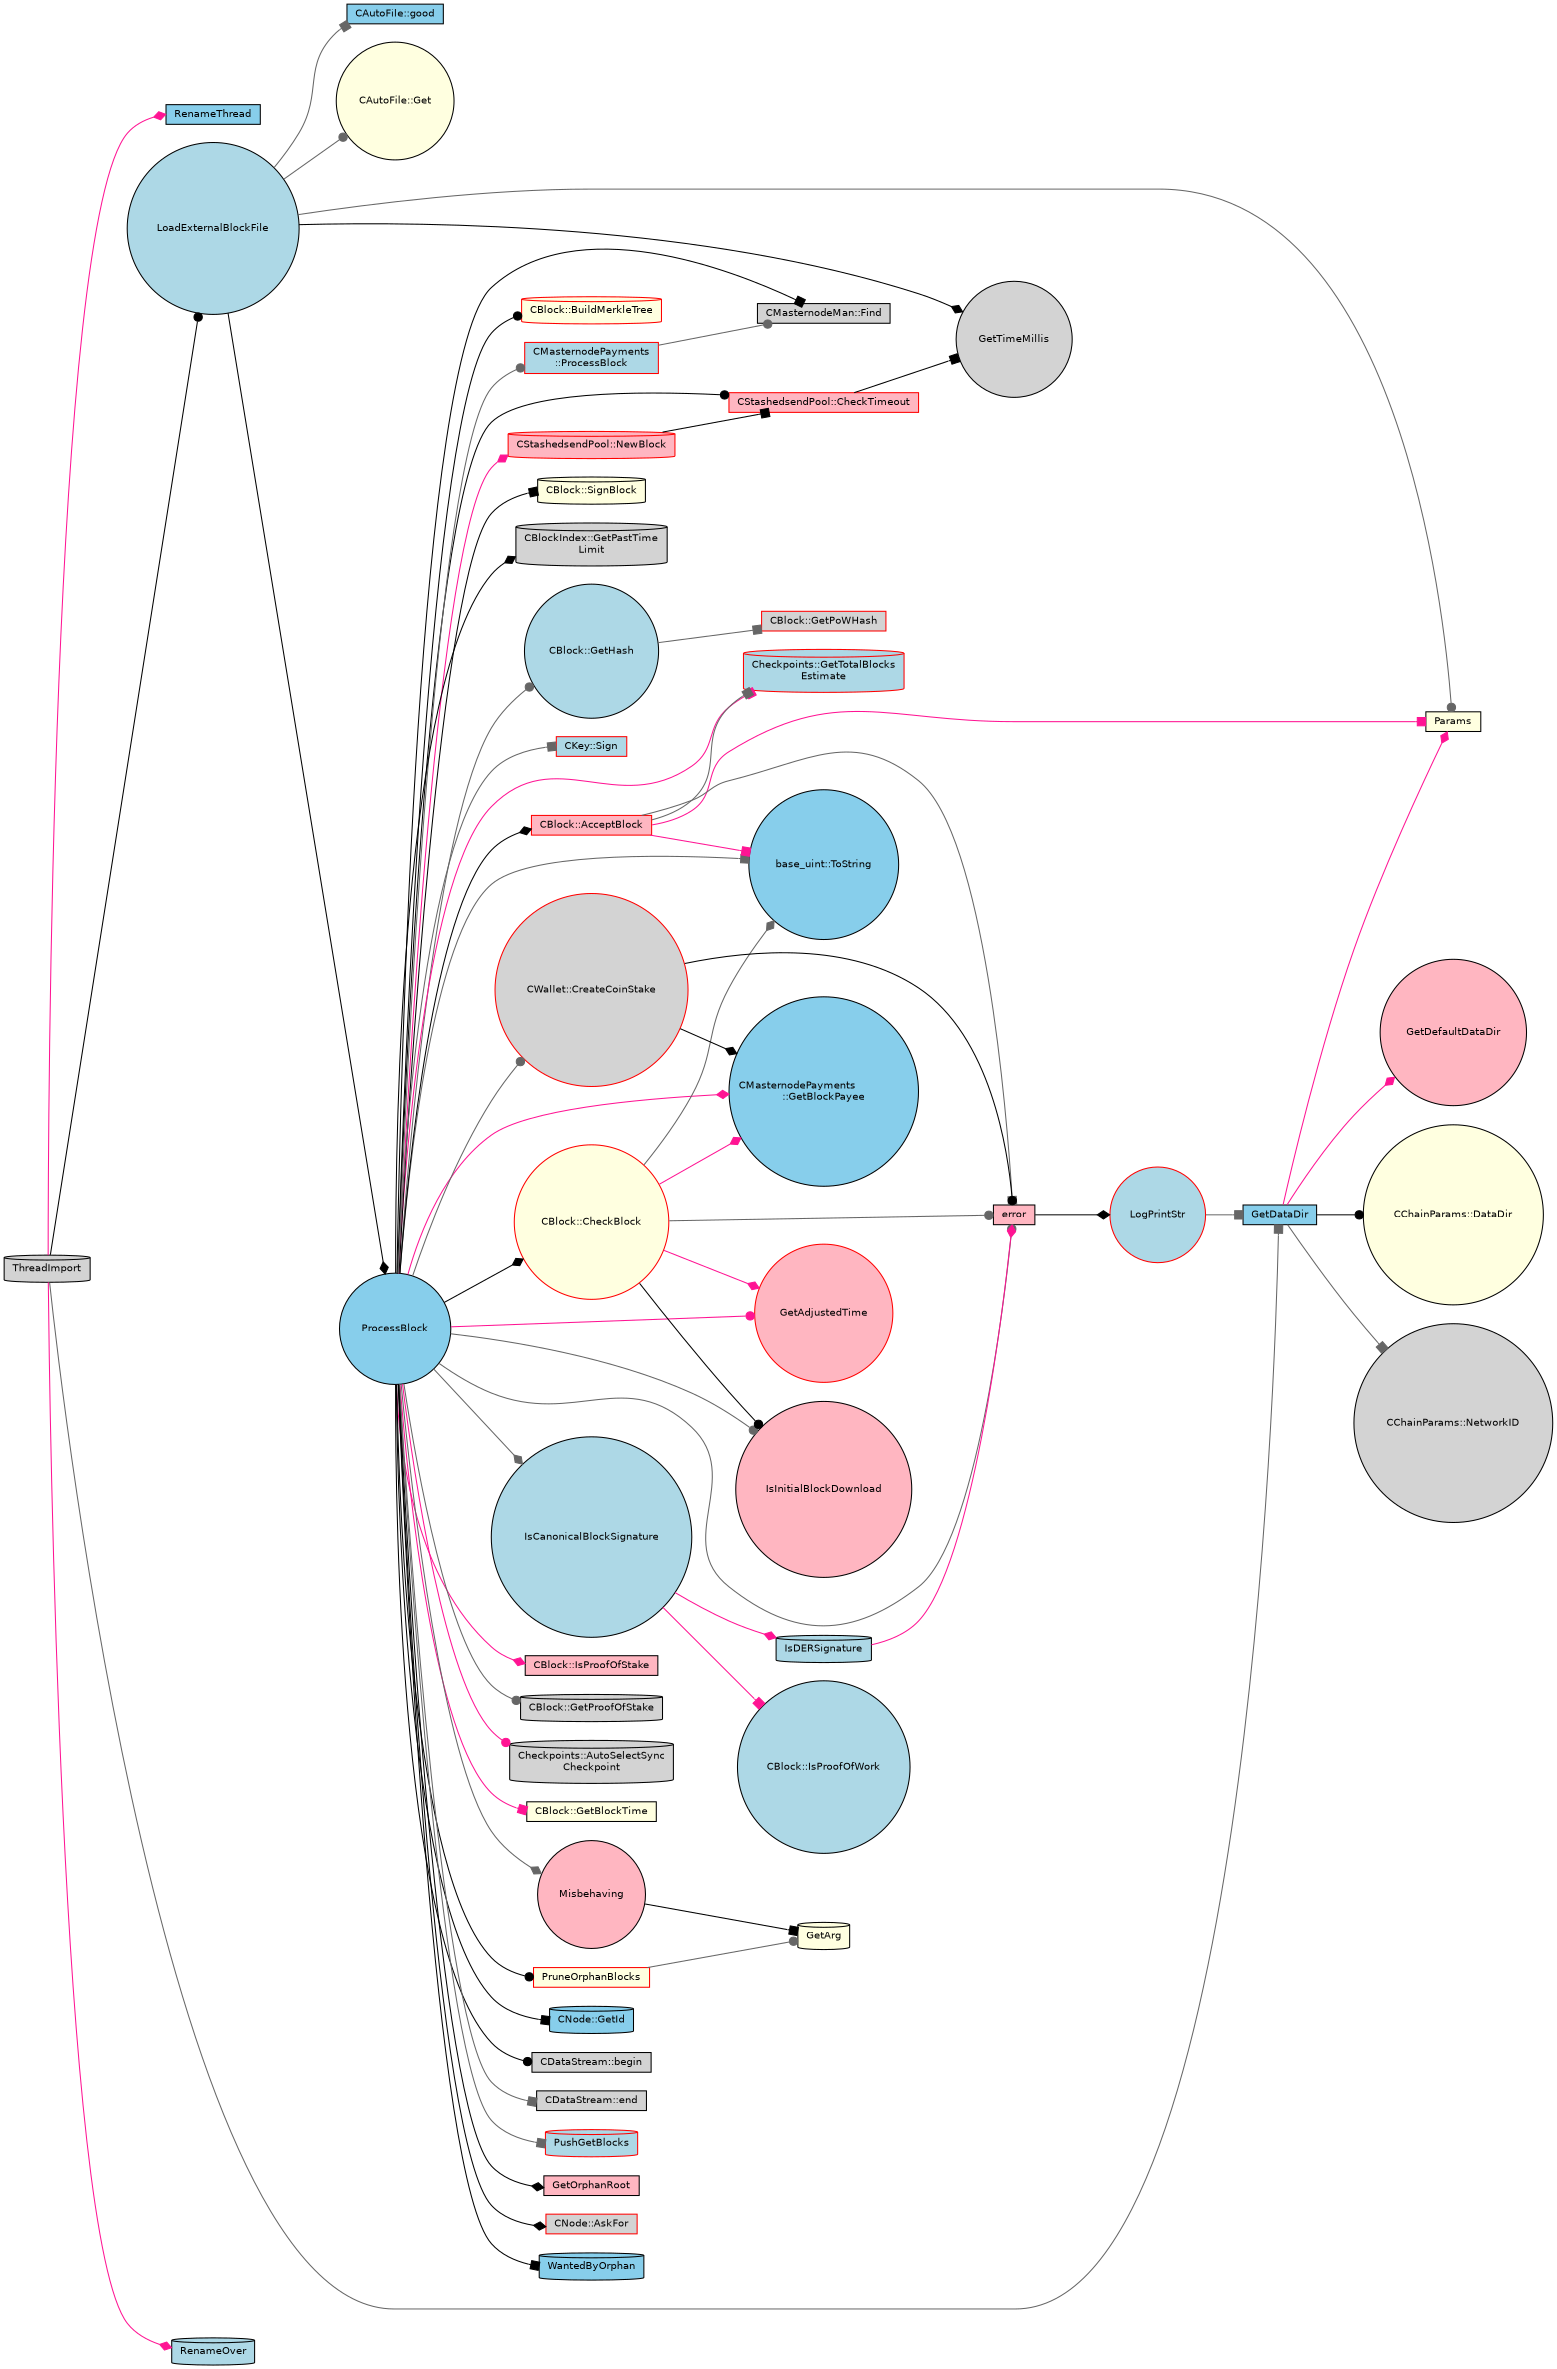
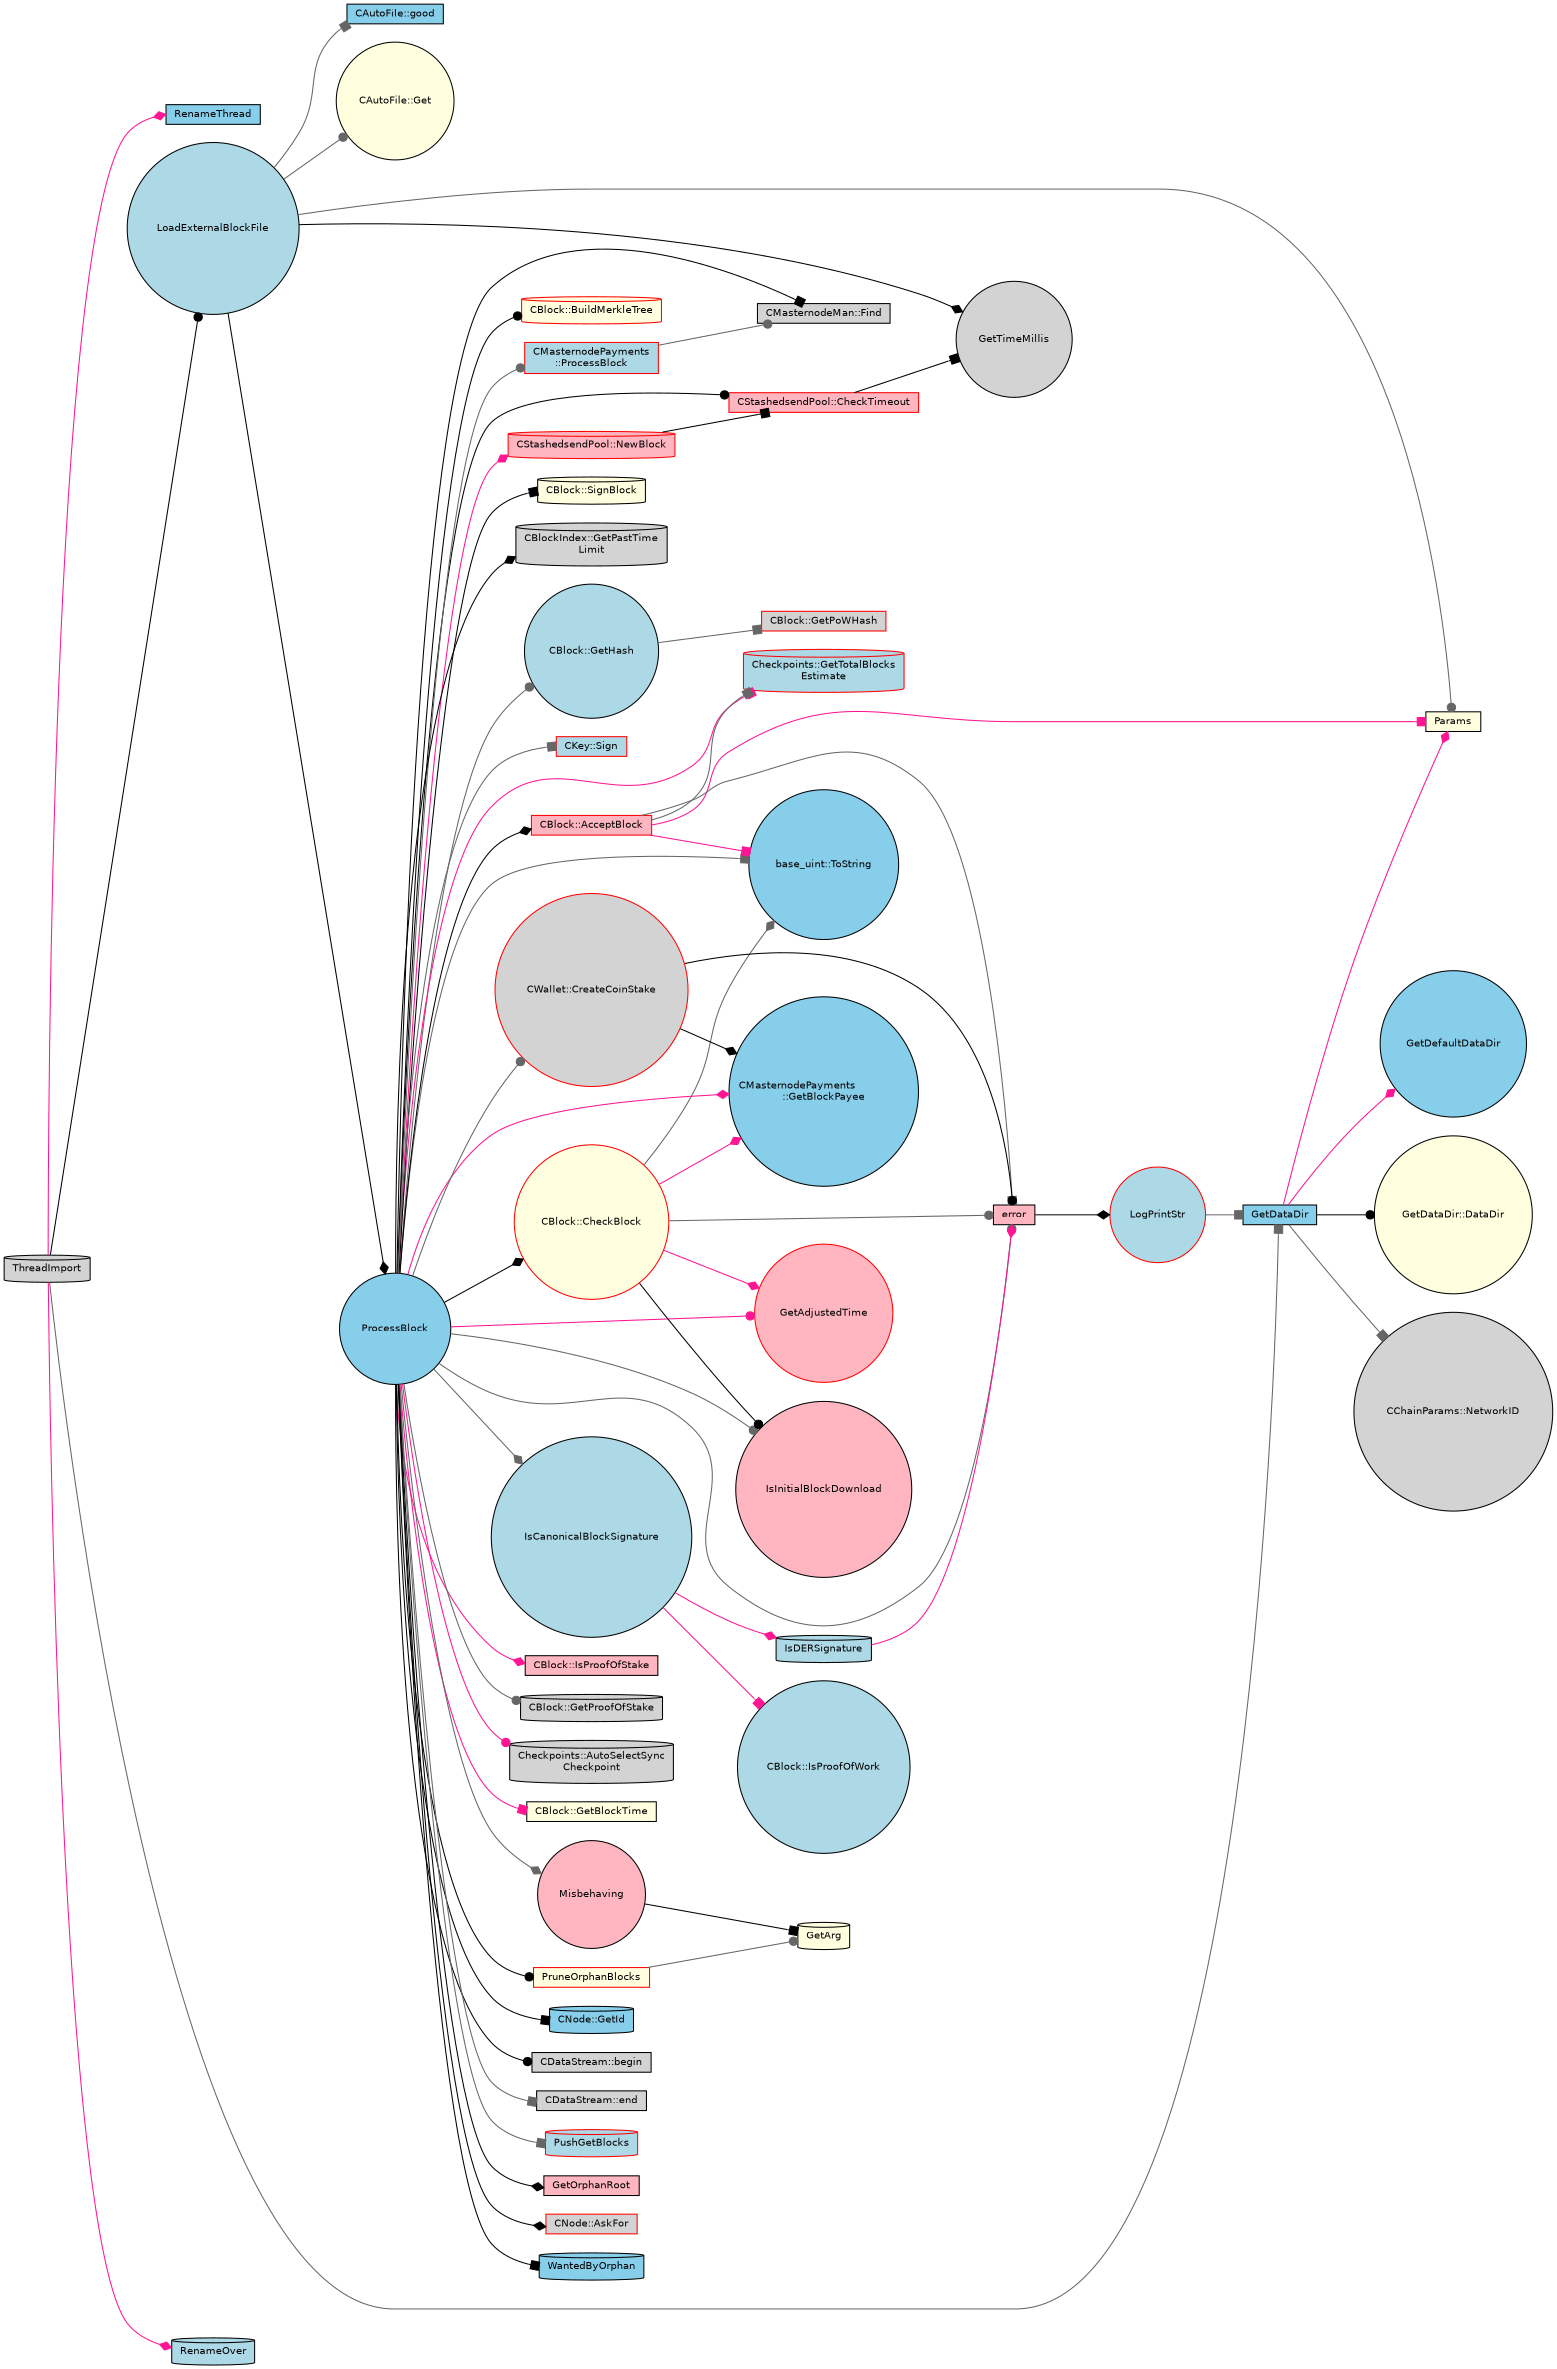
(1453, 1032) -> (1453, 1044)
(1453, 1215) -> (1453, 1215)
